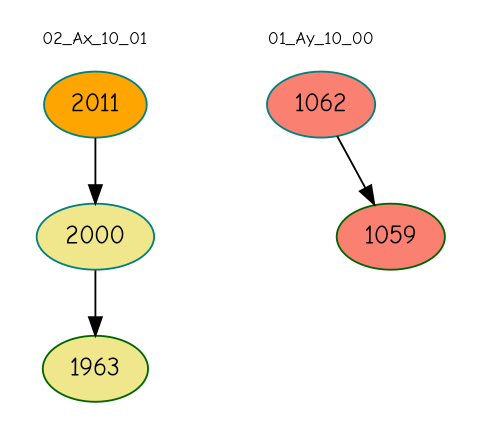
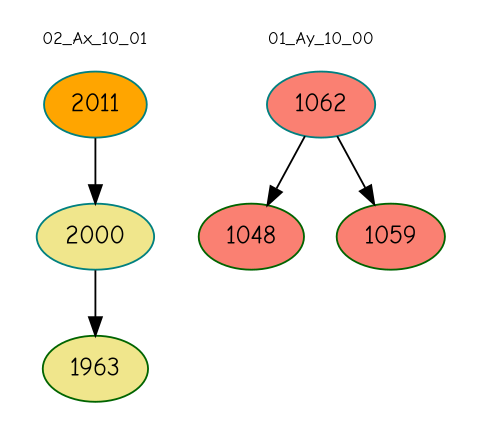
none -> (251, 237)
